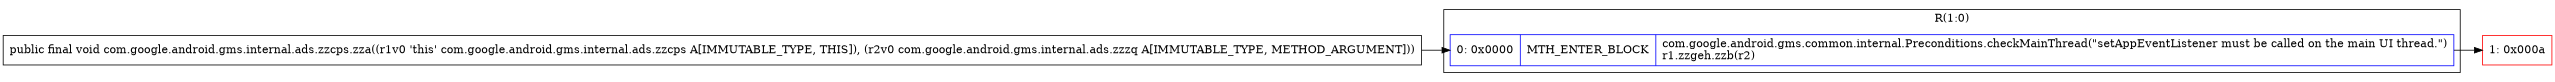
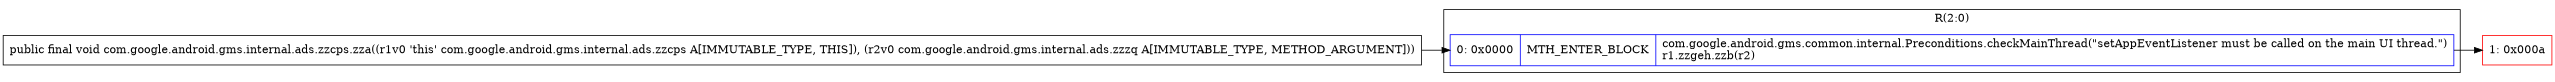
(1952, 19) -> (1952, 19)
